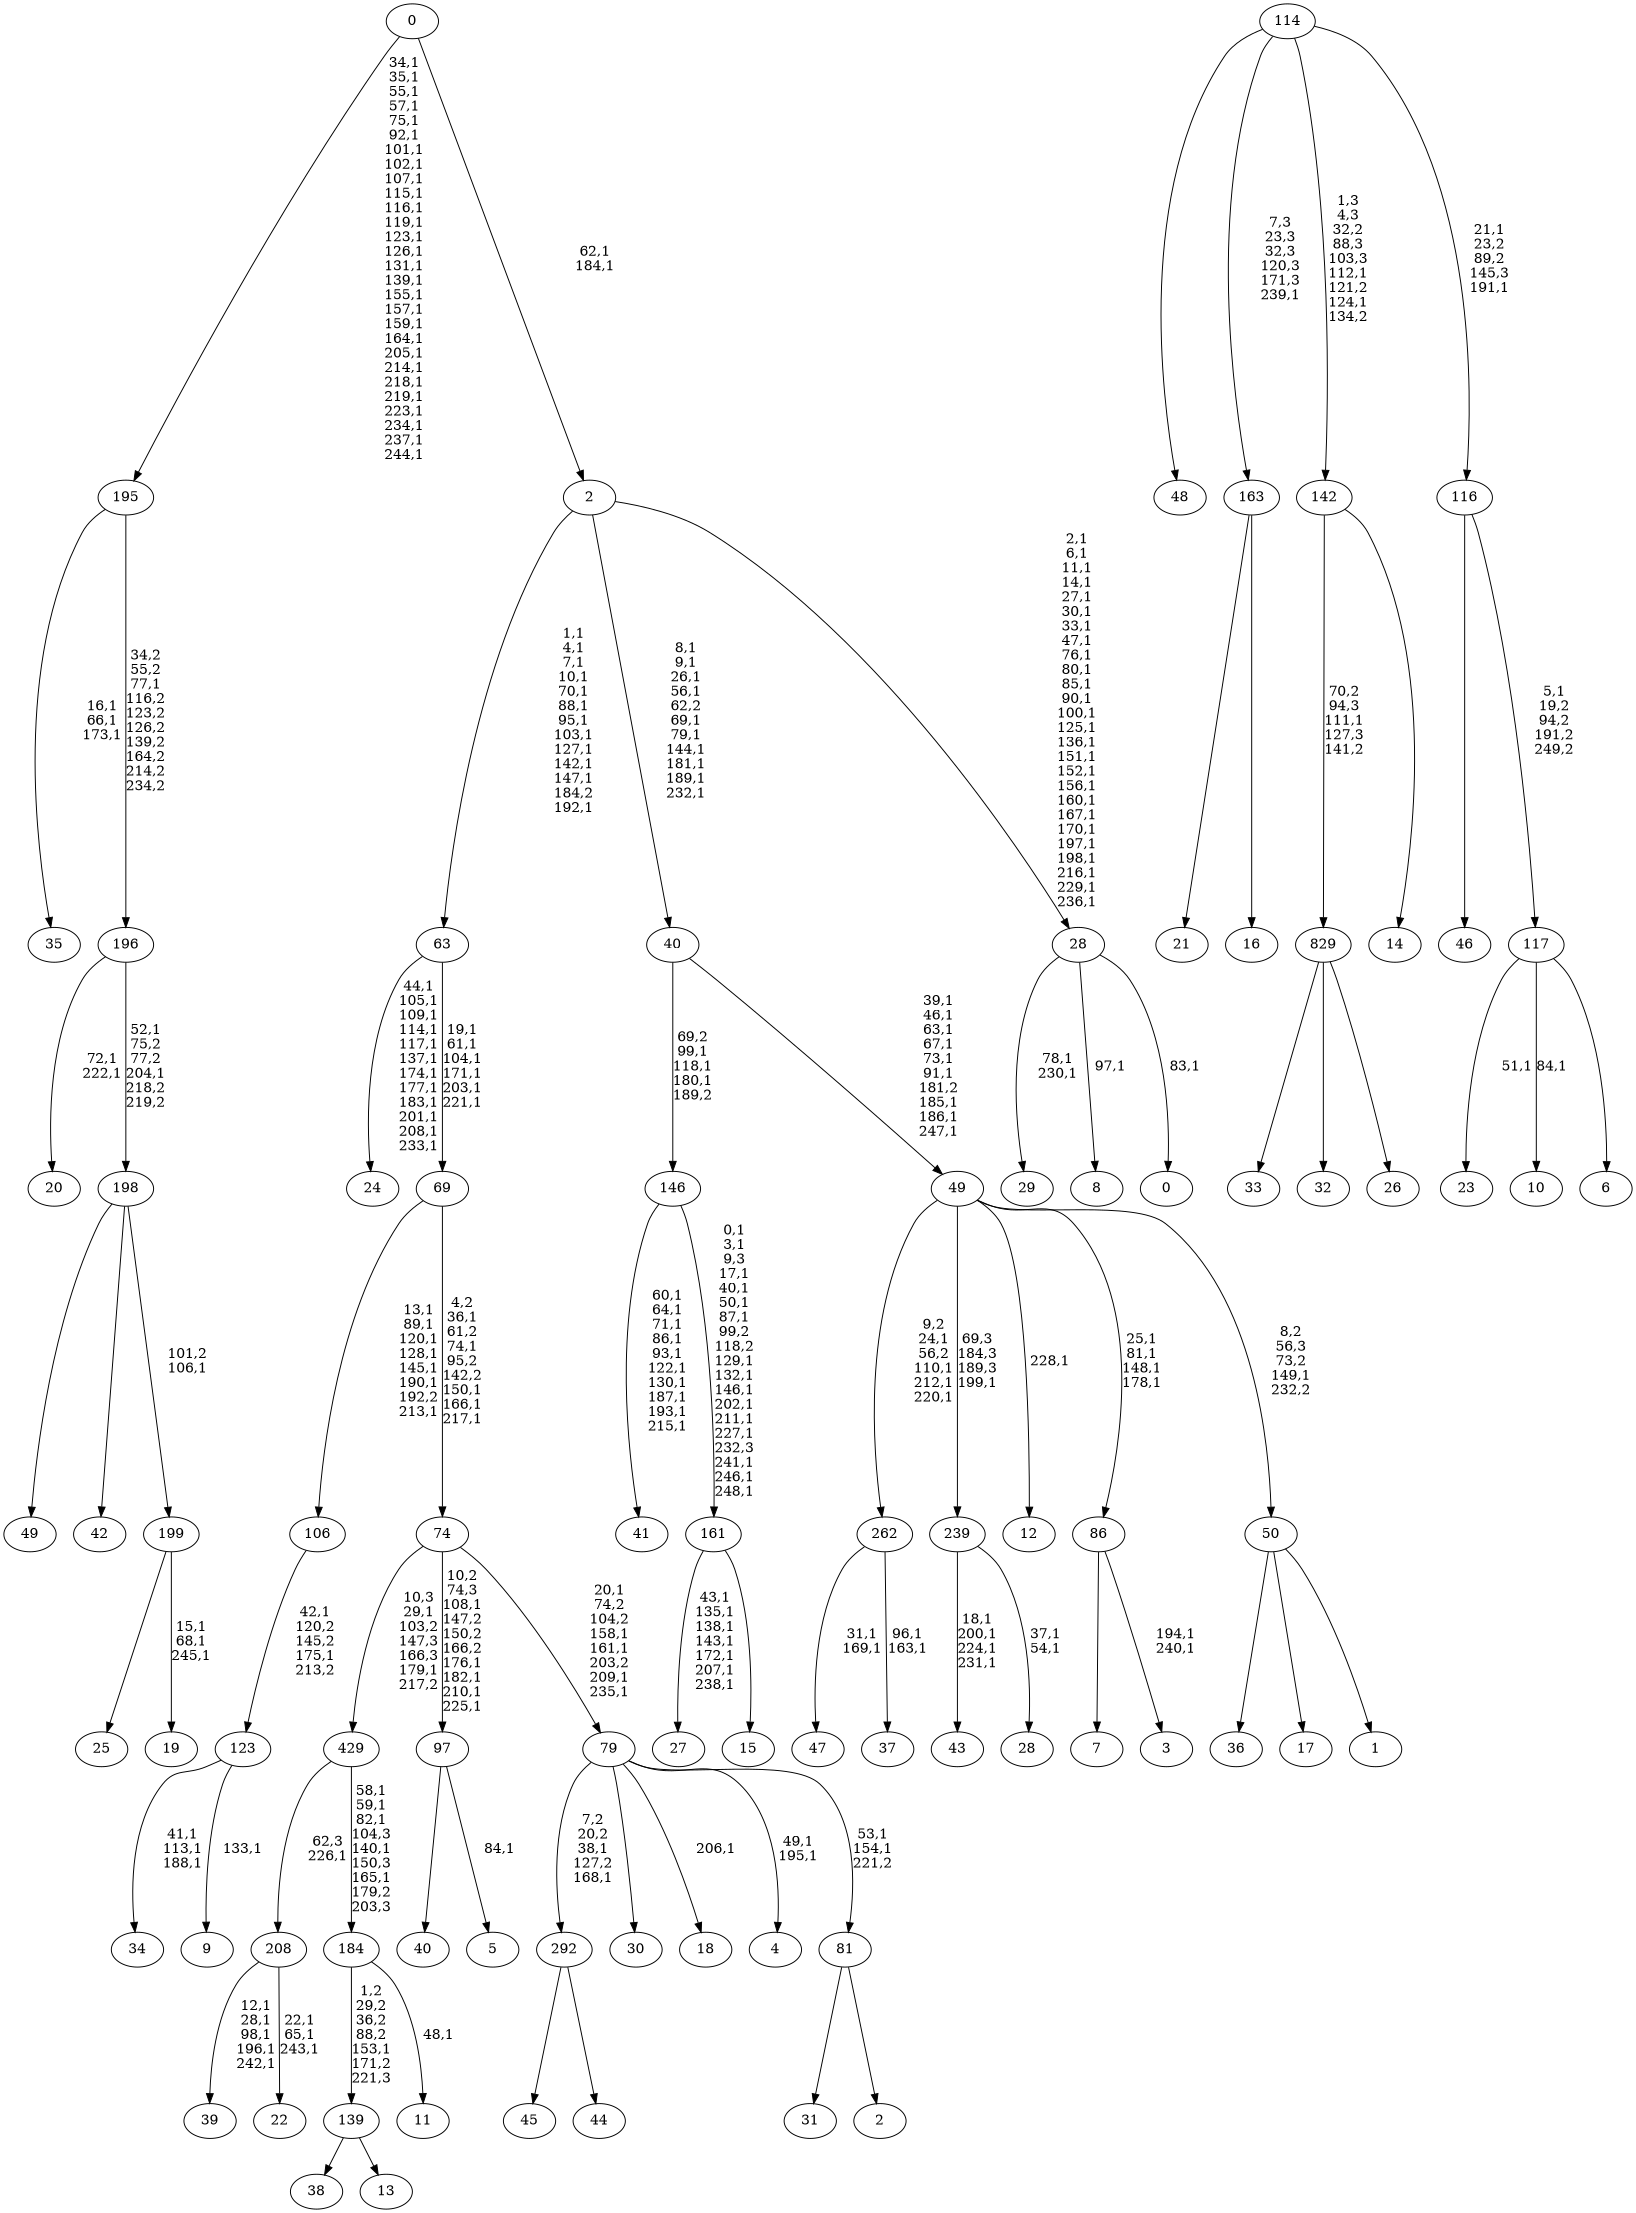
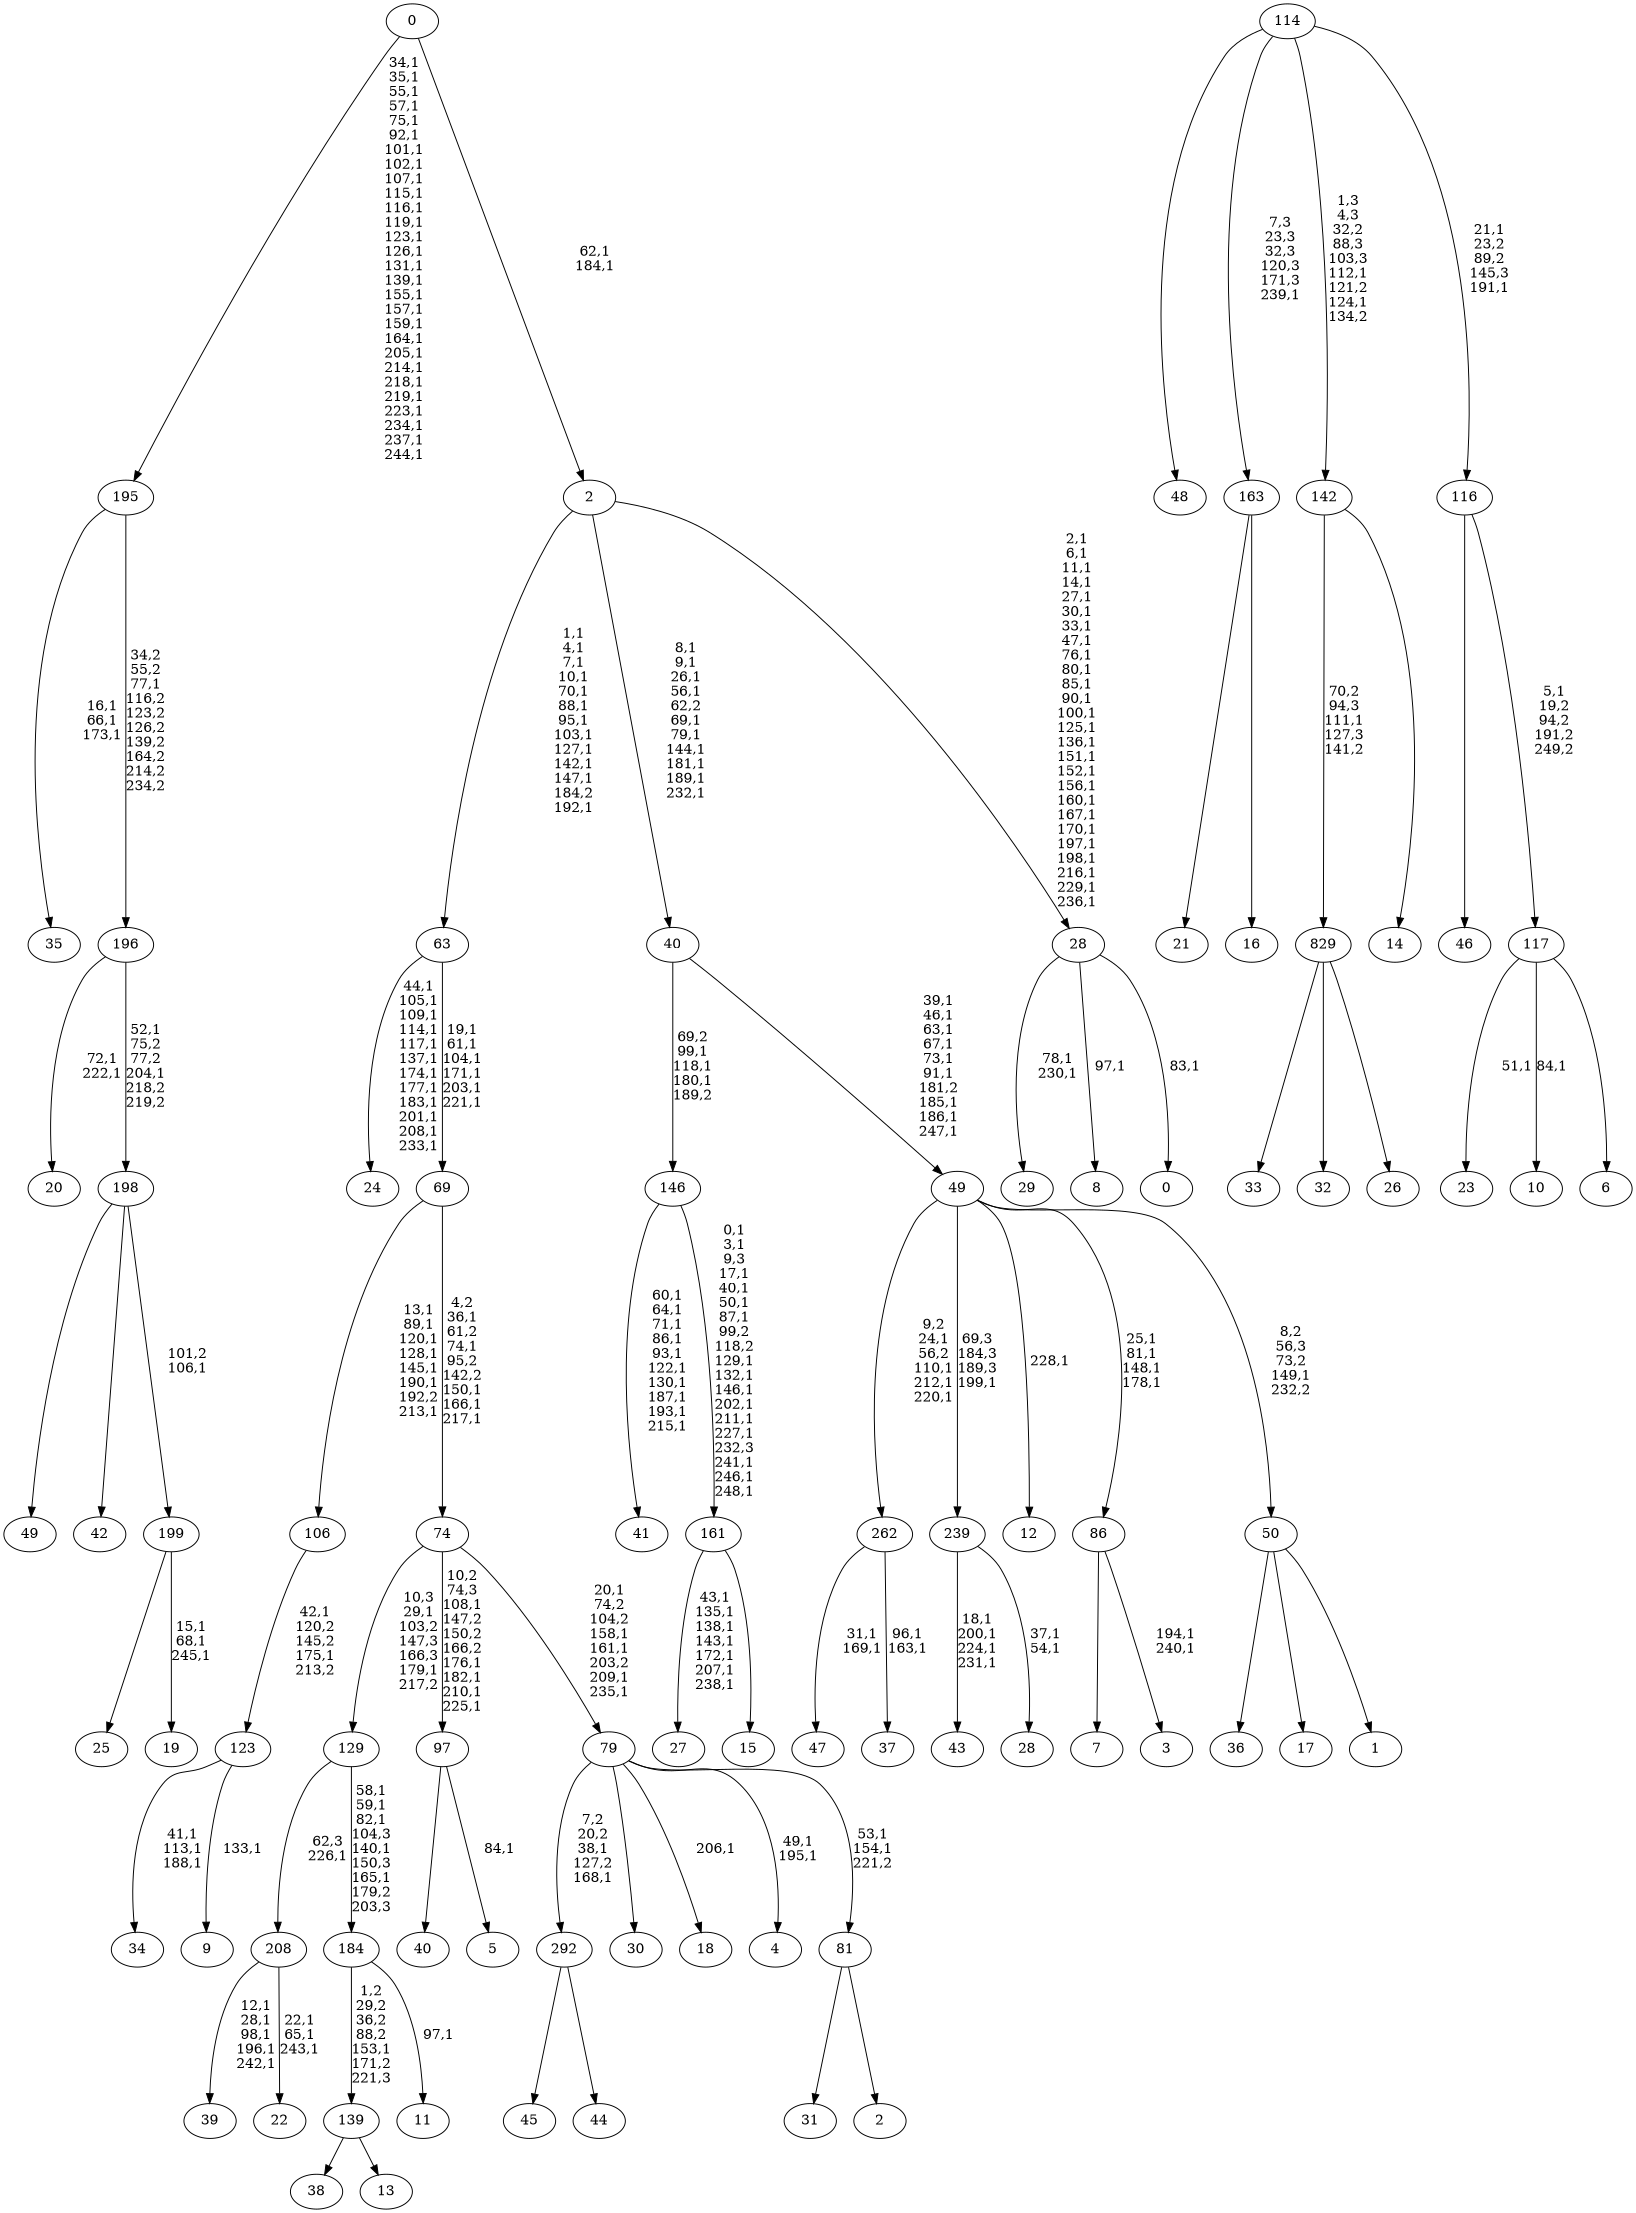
(351, 1749) -> (351, 1749)
(439, 2035) -> (439, 2035)
